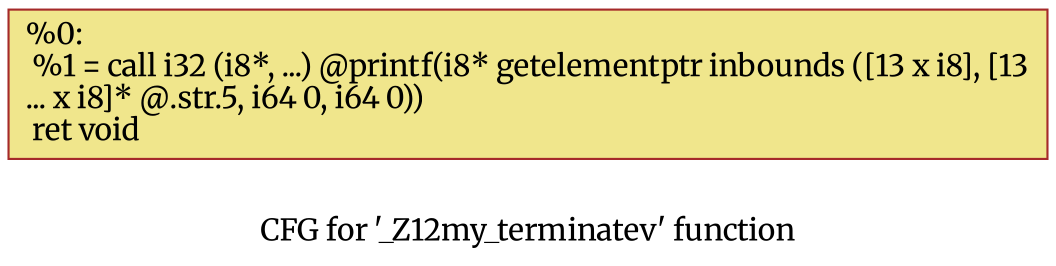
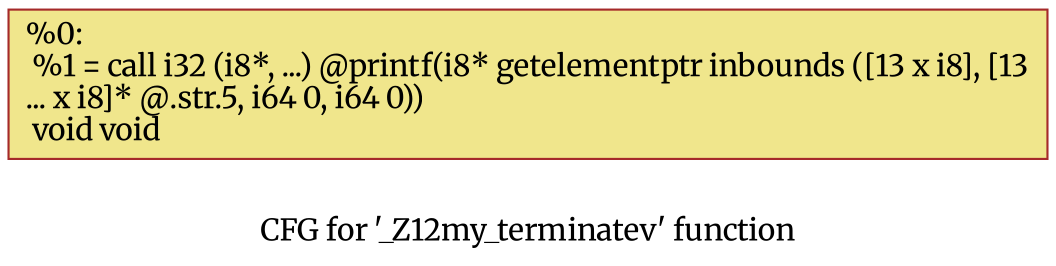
(83, 131) -> (94, 131)
